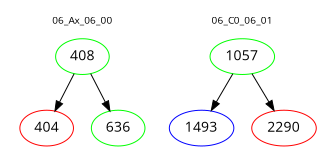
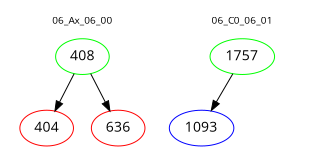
(242, 57) -> (242, 57)
(118, 128) -> (118, 128)
(202, 128) -> (202, 128)
(284, 128) -> none
